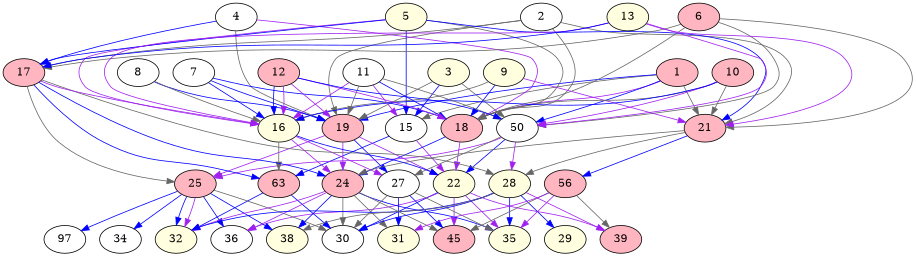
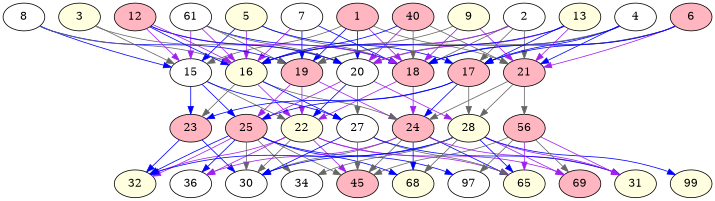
(633, 32) -> (568, 51)
(304, 34) -> (417, 45)
none -> (101, 48)
(383, 51) -> (584, 45)
(519, 54) -> (528, 45)
(909, 70) -> (614, 48)
(364, 73) -> (191, 17)
(610, 73) -> (556, 45)
(733, 73) -> (413, 17)
(411, 93) -> none
(228, 95) -> (277, 42)
none -> (215, 97)
(430, 97) -> (148, 51)
(485, 97) -> (444, 42)
(310, 99) -> (154, 36)
(145, 105) -> (389, 45)
(517, 128) -> (358, 73)
(333, 147) -> (268, 94)
(414, 151) -> (413, 97)
(426, 151) -> (245, 100)
(368, 153) -> (264, 99)
none -> (499, 153)
none -> (298, 154)
(335, 154) -> (298, 99)
none -> (389, 155)
none -> (548, 155)
(639, 155) -> (524, 97)
(80, 156) -> (362, 100)
(310, 156) -> (326, 100)
(279, 184) -> (191, 128)
(364, 205) -> (520, 156)
(278, 206) -> (222, 155)
(161, 209) -> (269, 151)
(374, 209) -> (306, 154)
(423, 209) -> (358, 152)
(402, 210) -> (280, 151)
(287, 239) -> (413, 184)
(510, 239) -> (524, 184)
(565, 239) -> (691, 184)
(621, 239) -> (580, 184)
